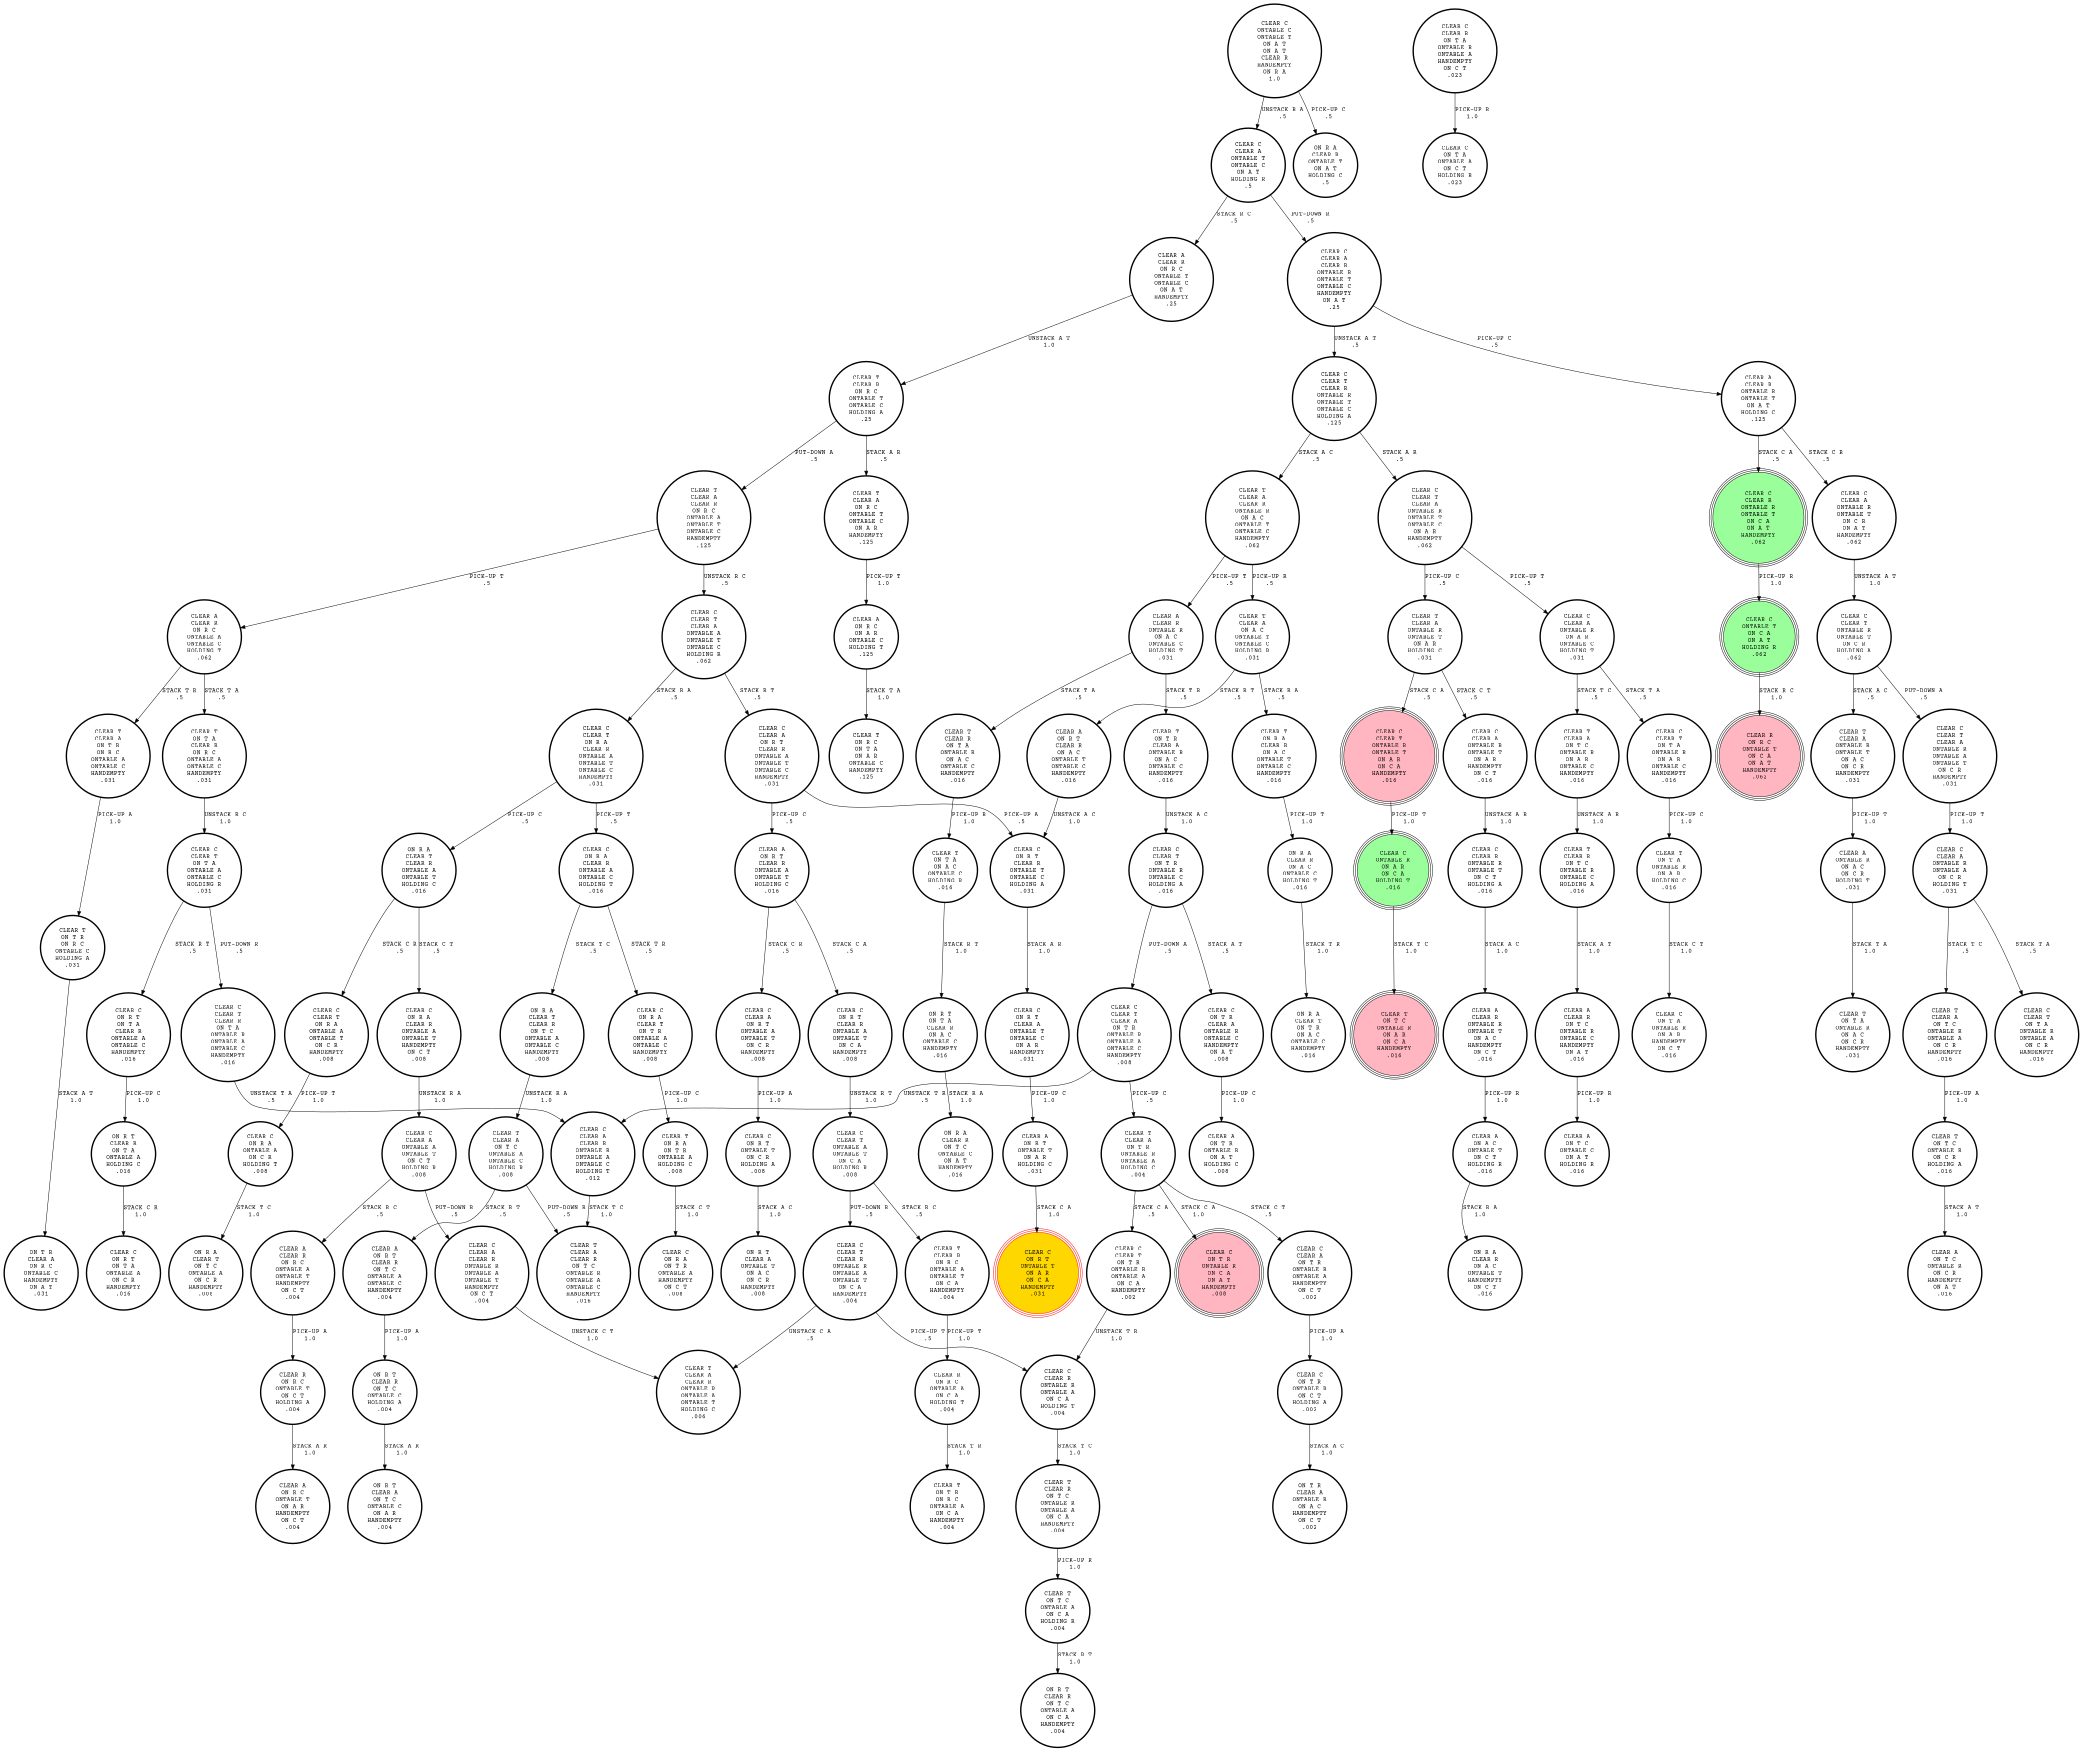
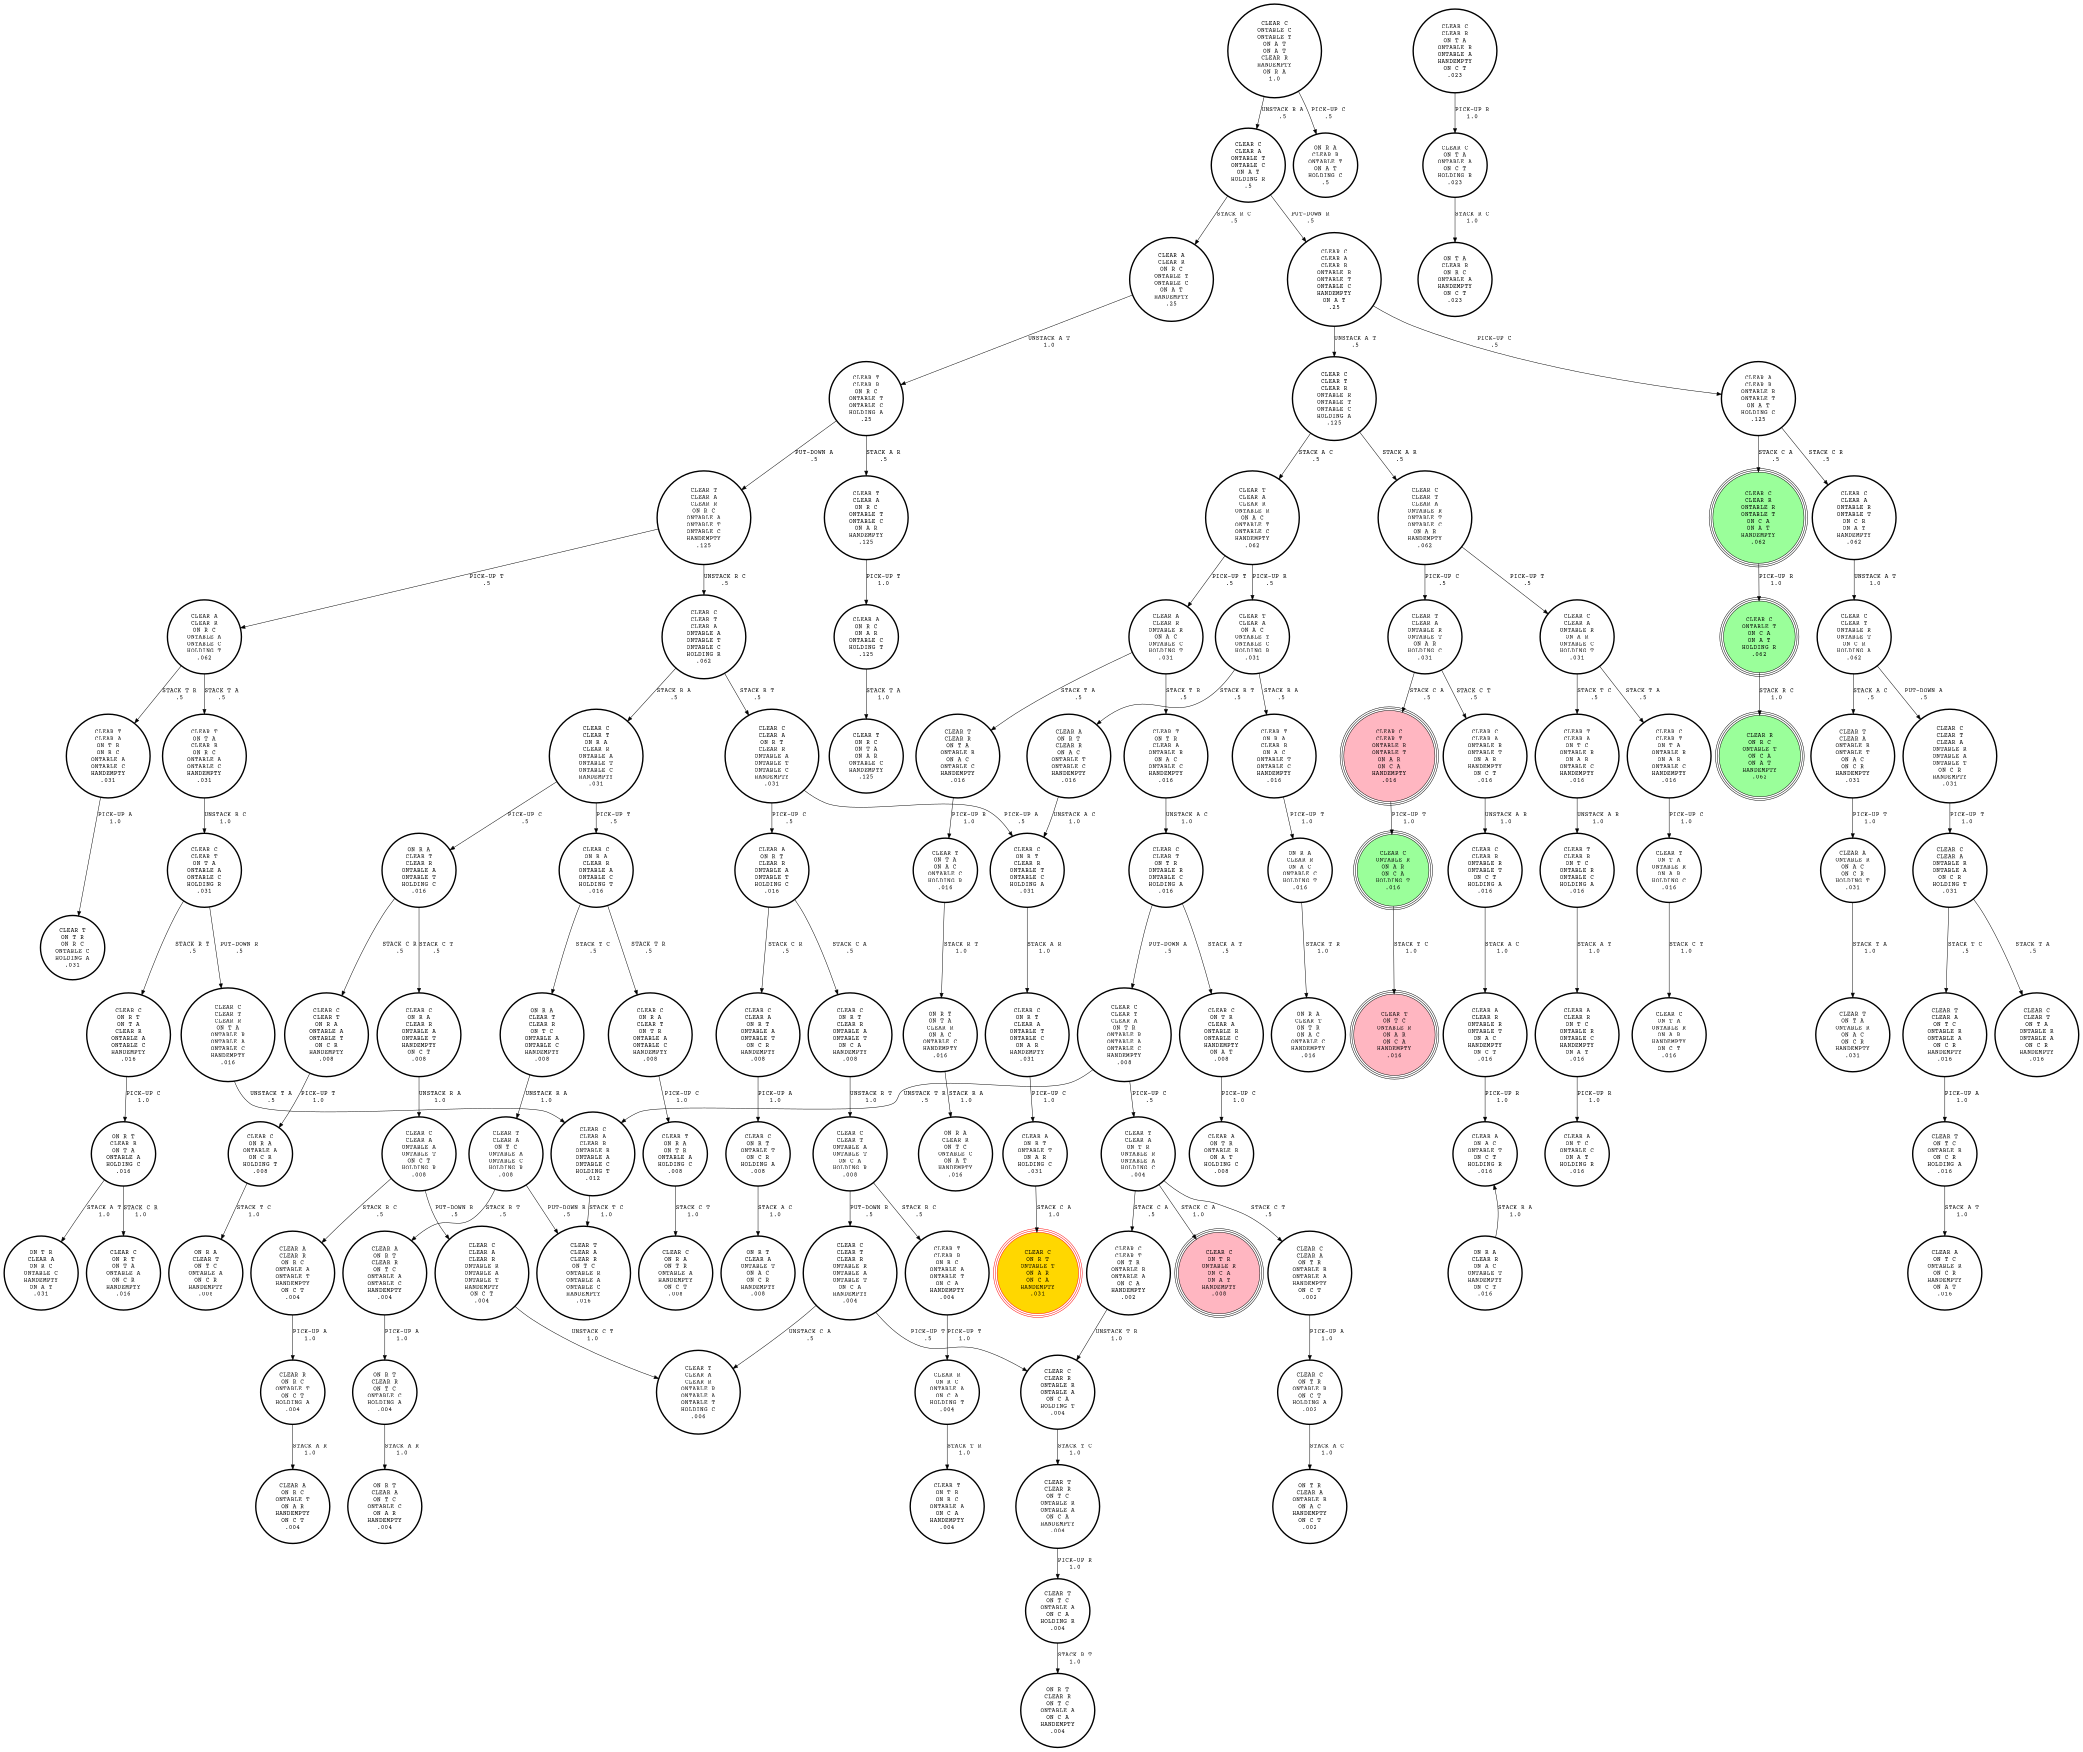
none -> (1455, 279)
(1760, 756) -> (1760, 756)
(57, 1106) -> (84, 1209)
(1462, 1209) -> (1498, 1213)
